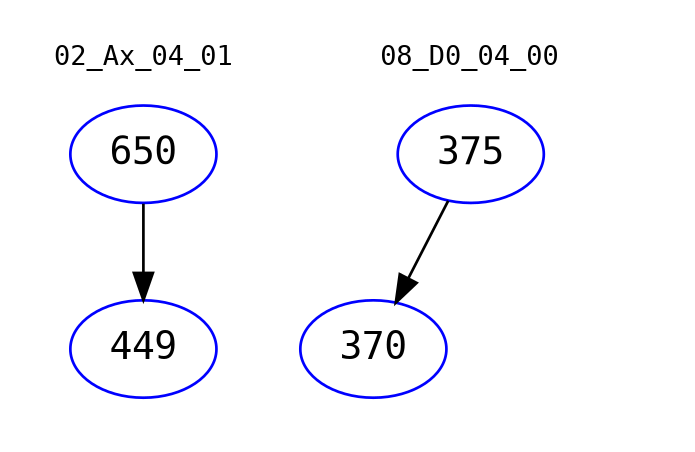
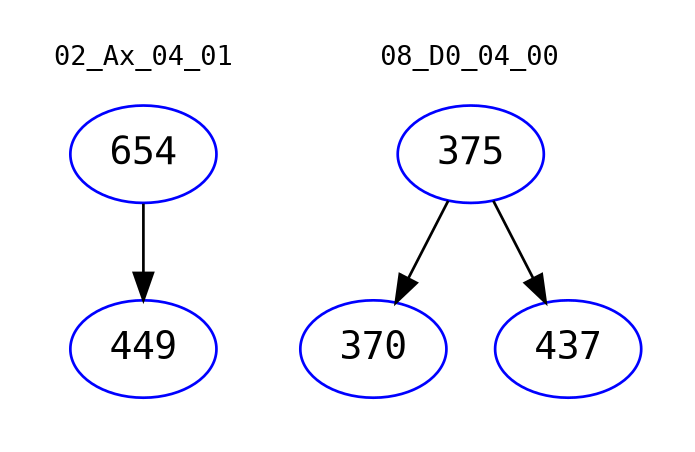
(143, 154) -> (143, 154)
none -> (568, 349)
